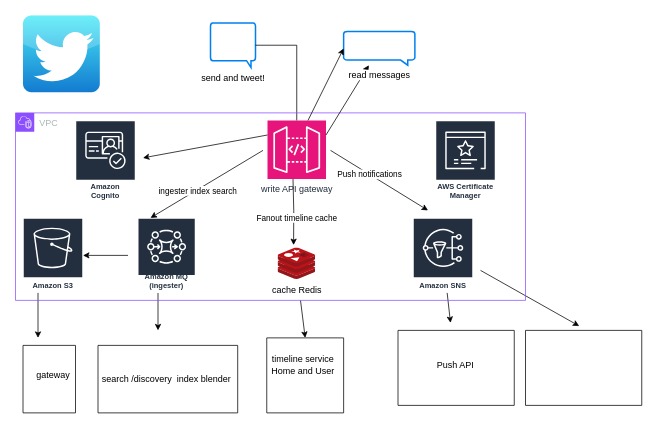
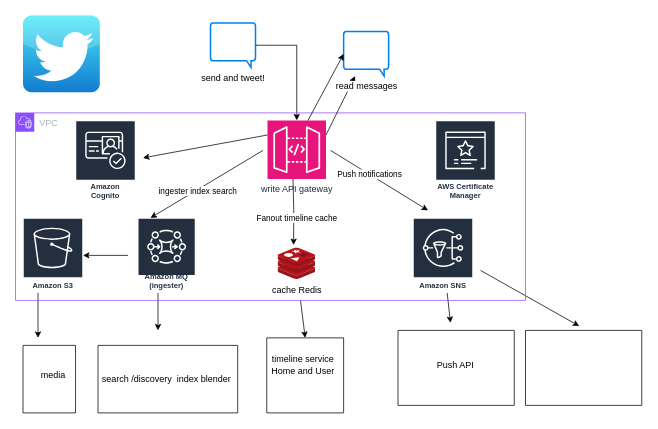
(379, 48) -> (366, 54)
(297, 116) -> (297, 115)
(53, 375) -> (53, 375)
